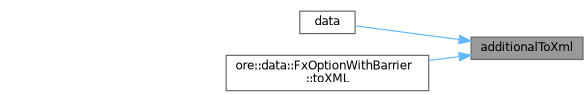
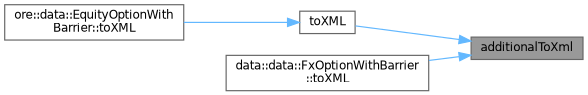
none -> (94, 22)
(327, 22) -> (327, 22)
(327, 73) -> (327, 73)
